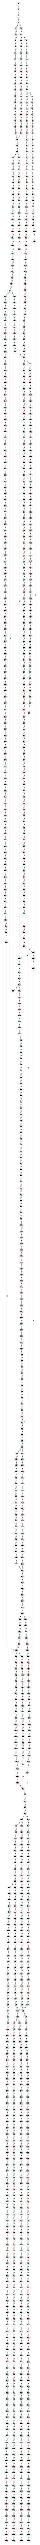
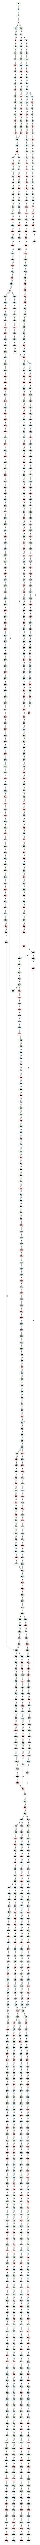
none -> (24, 920)
(24, 939) -> none
